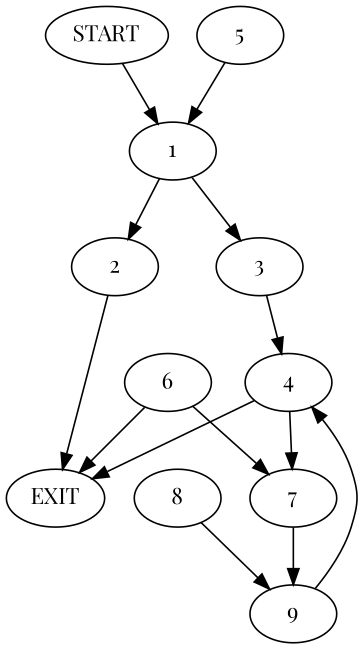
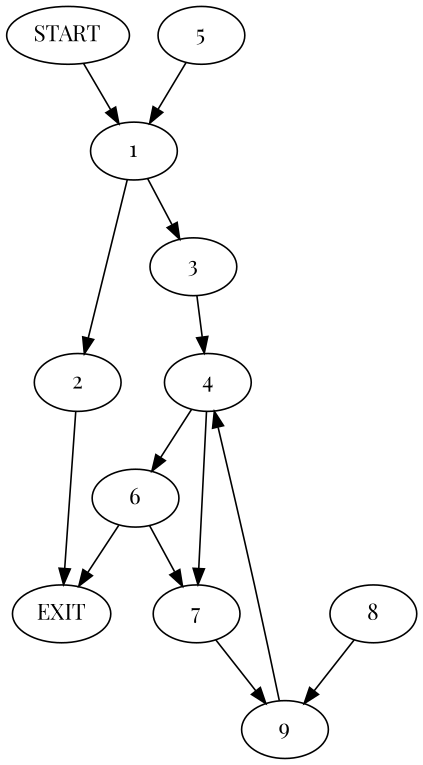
(181, 436) -> (176, 433)
